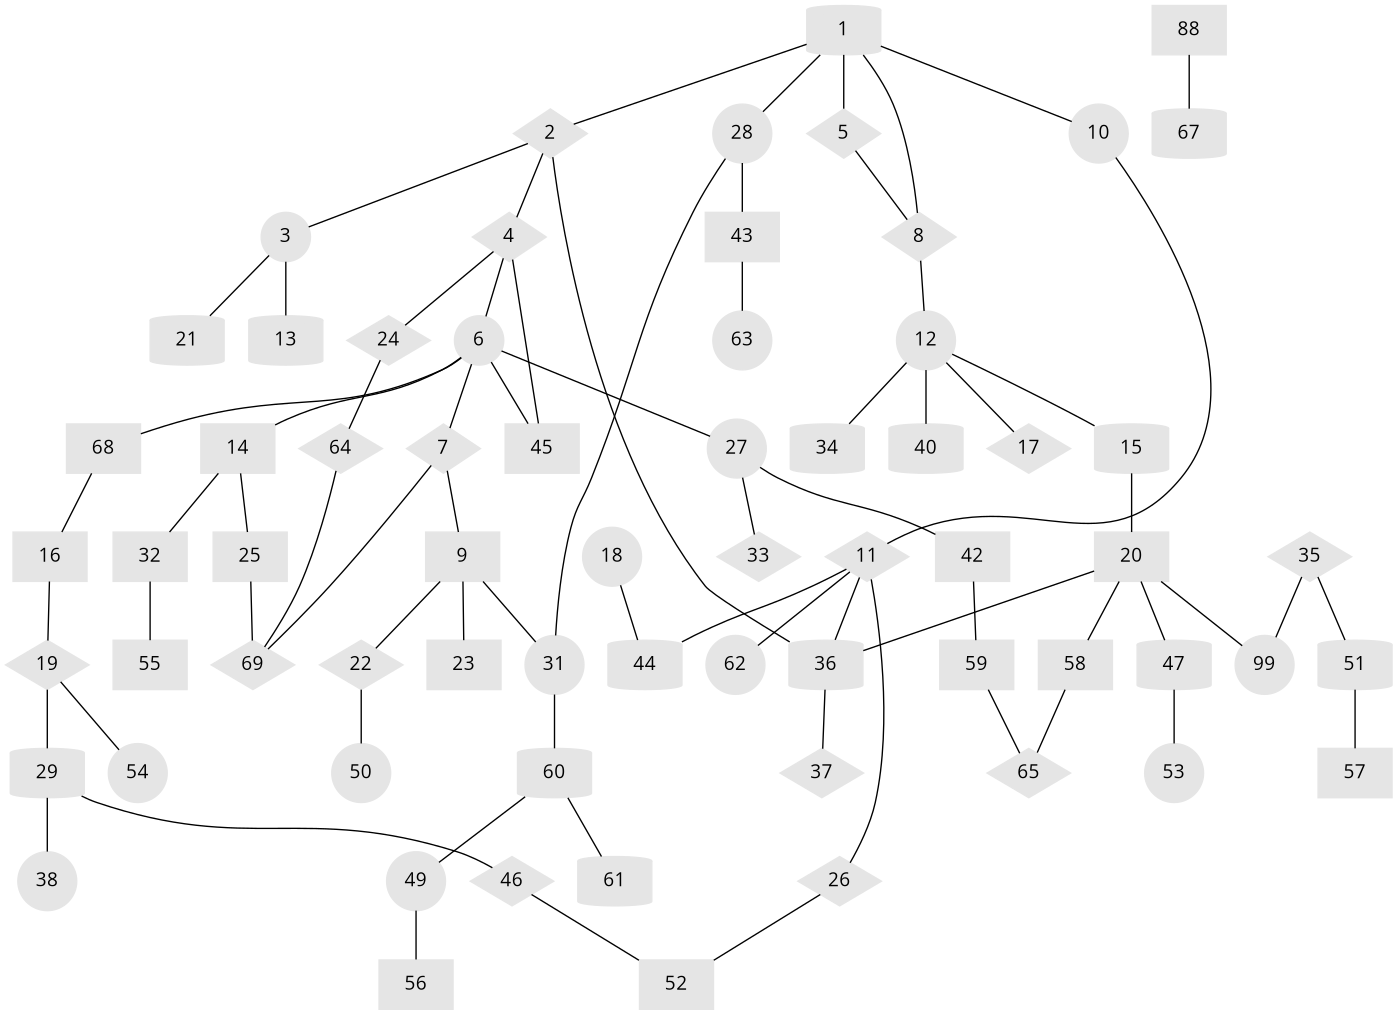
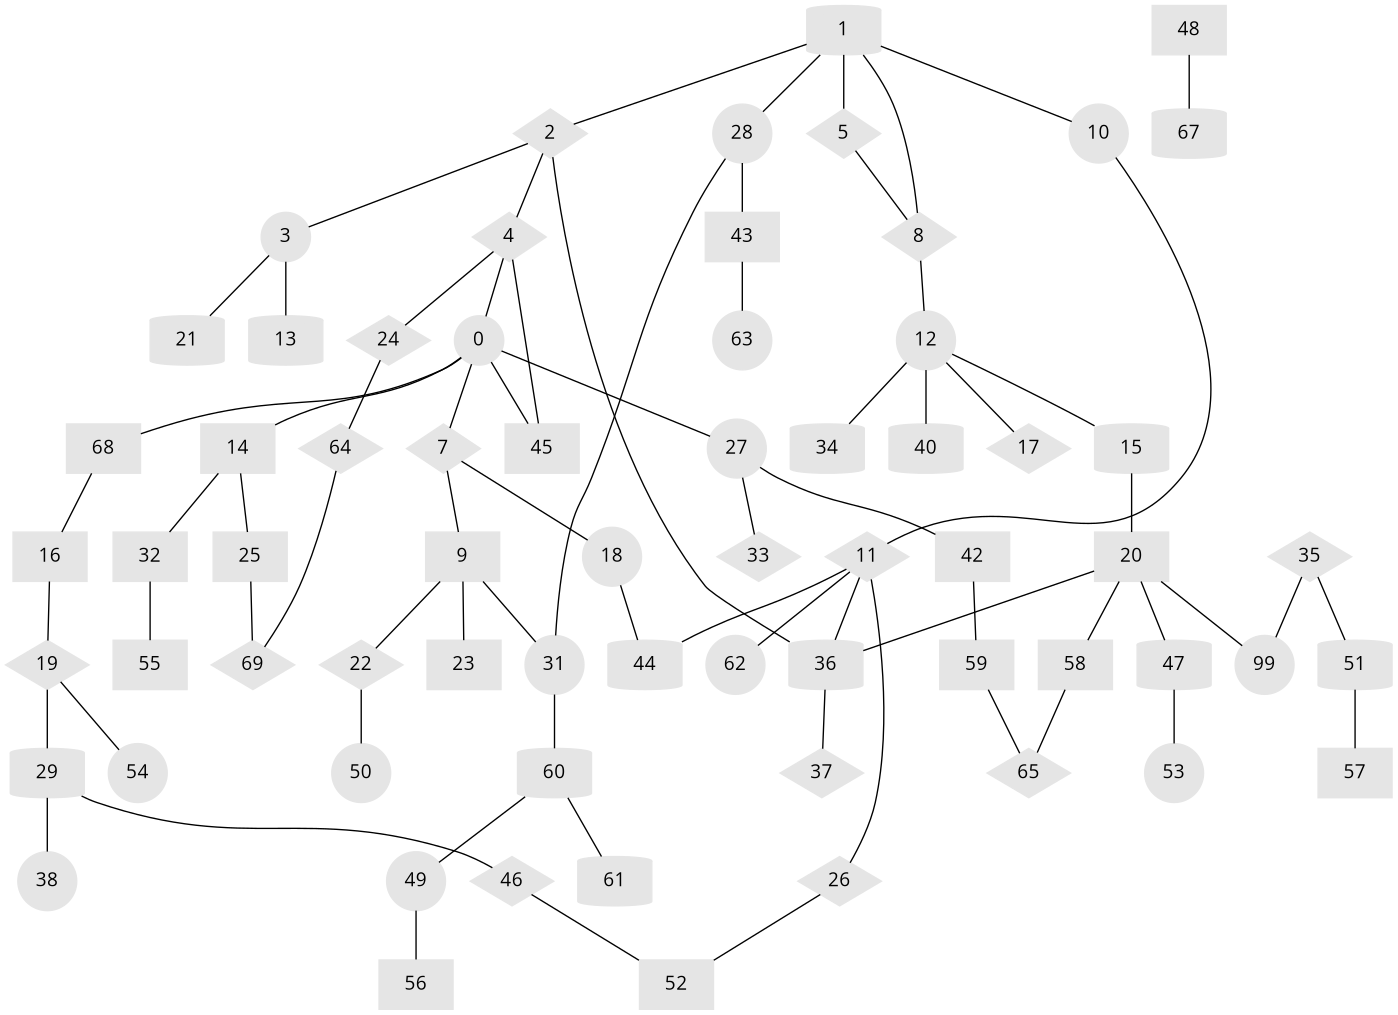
(1189, 30) -> (1189, 30)
(479, 340) -> (479, 340)
(353, 560) -> (525, 501)
